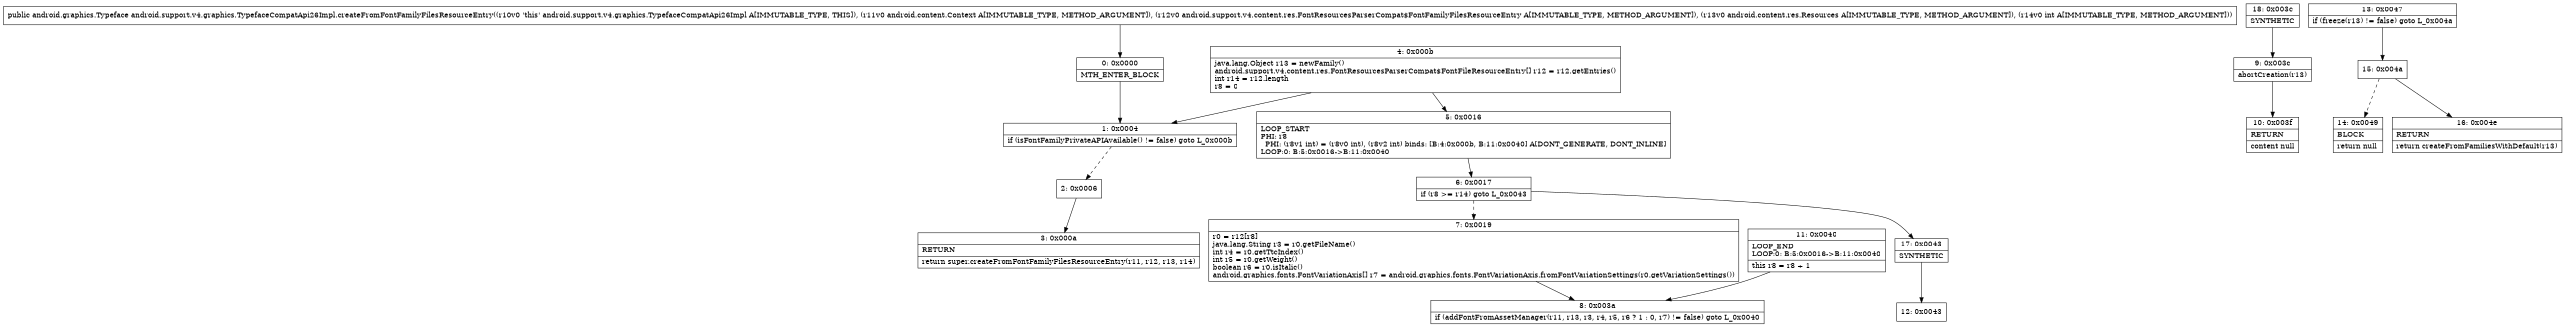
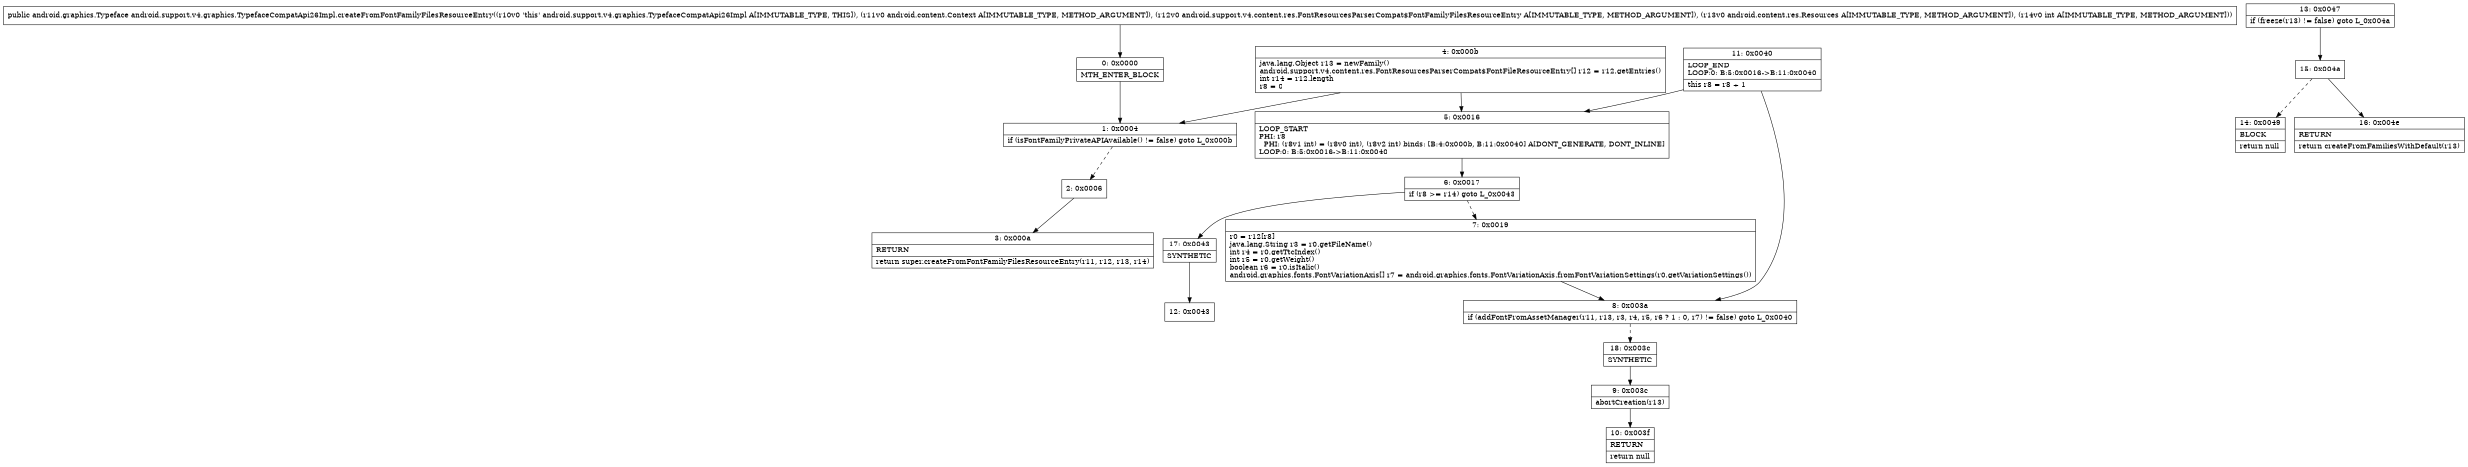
none -> (1637, 101)
(2273, 146) -> (1630, 457)
none -> (1630, 331)
